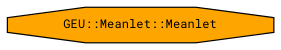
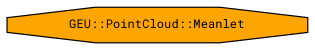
(141, 25) -> (157, 25)
